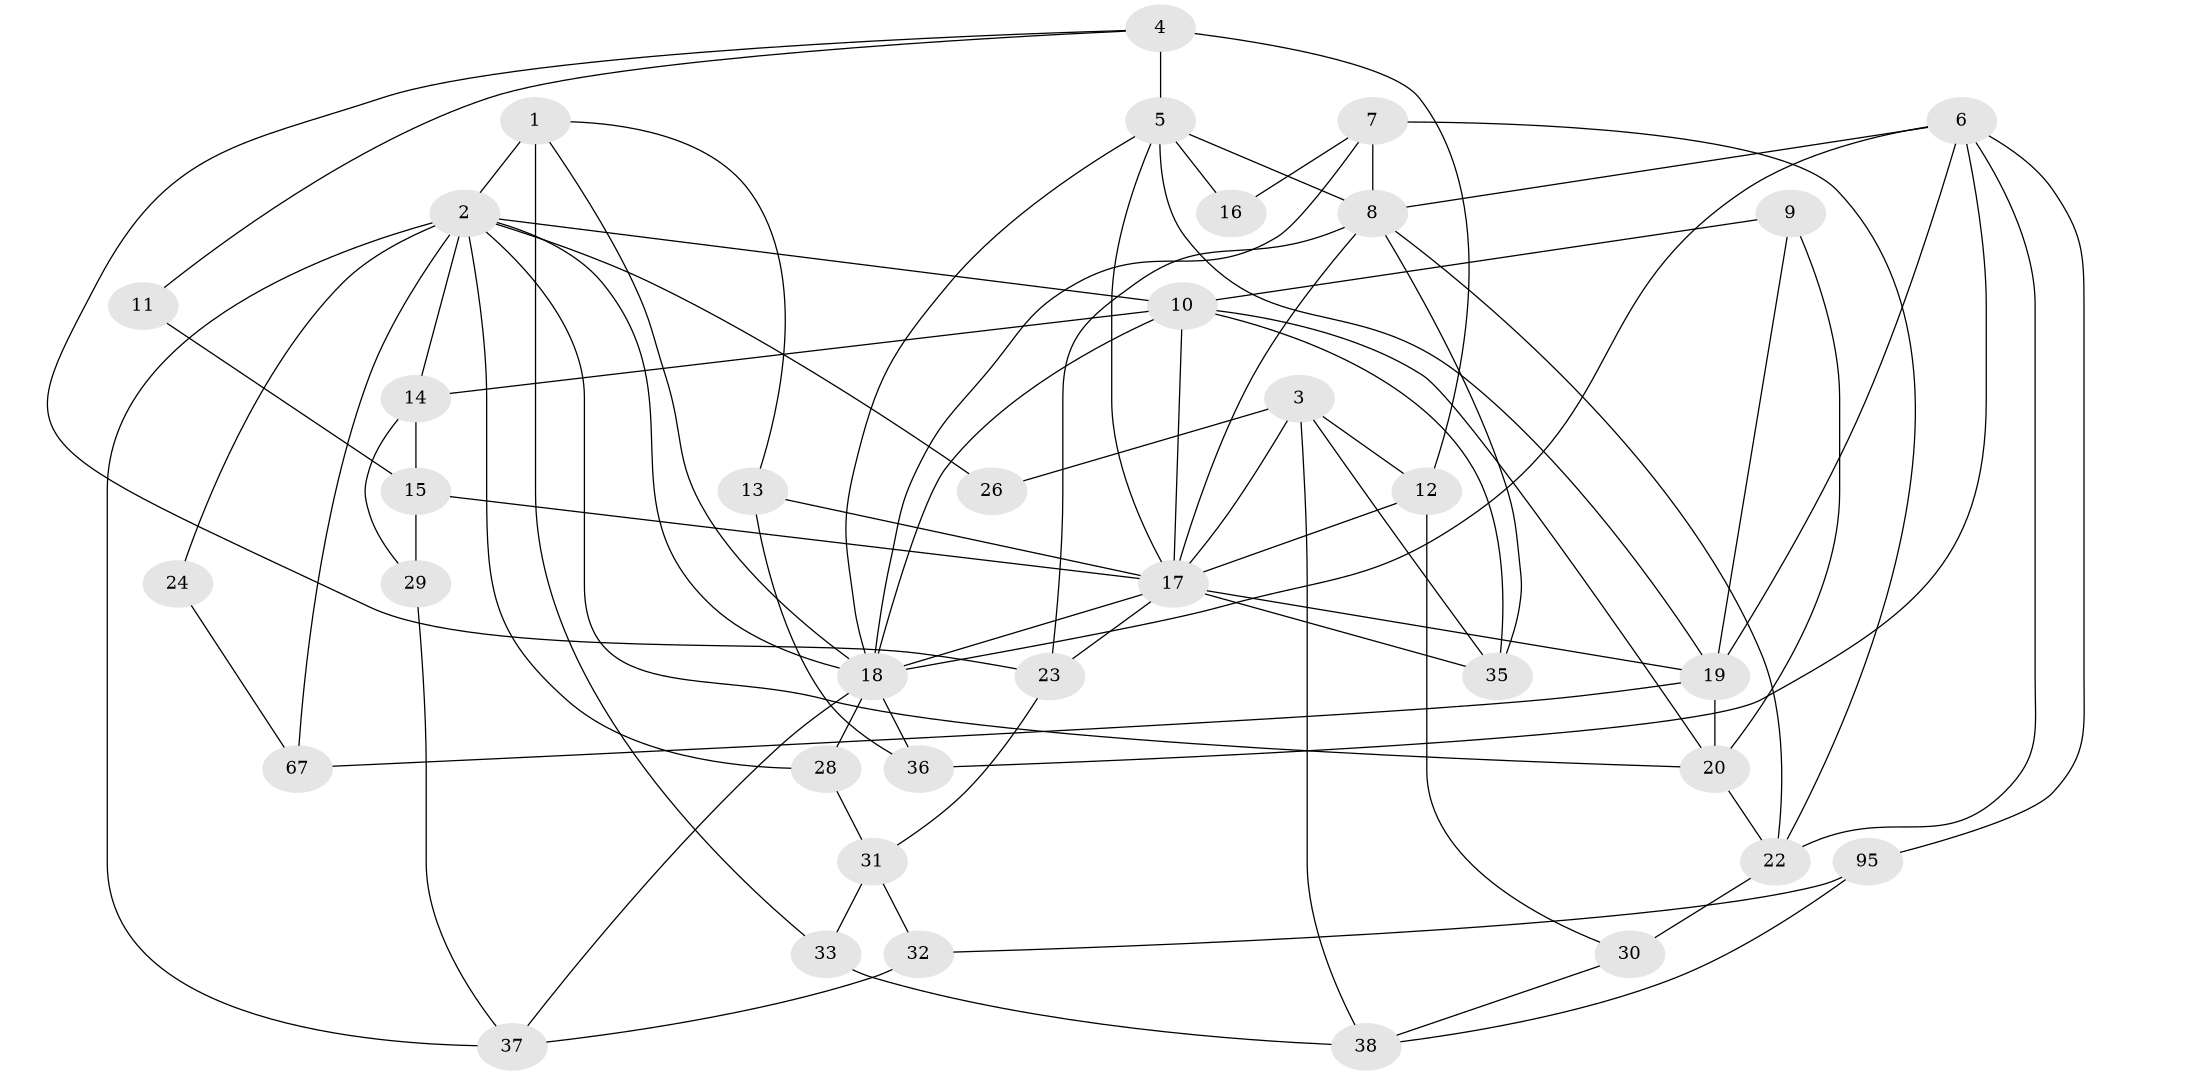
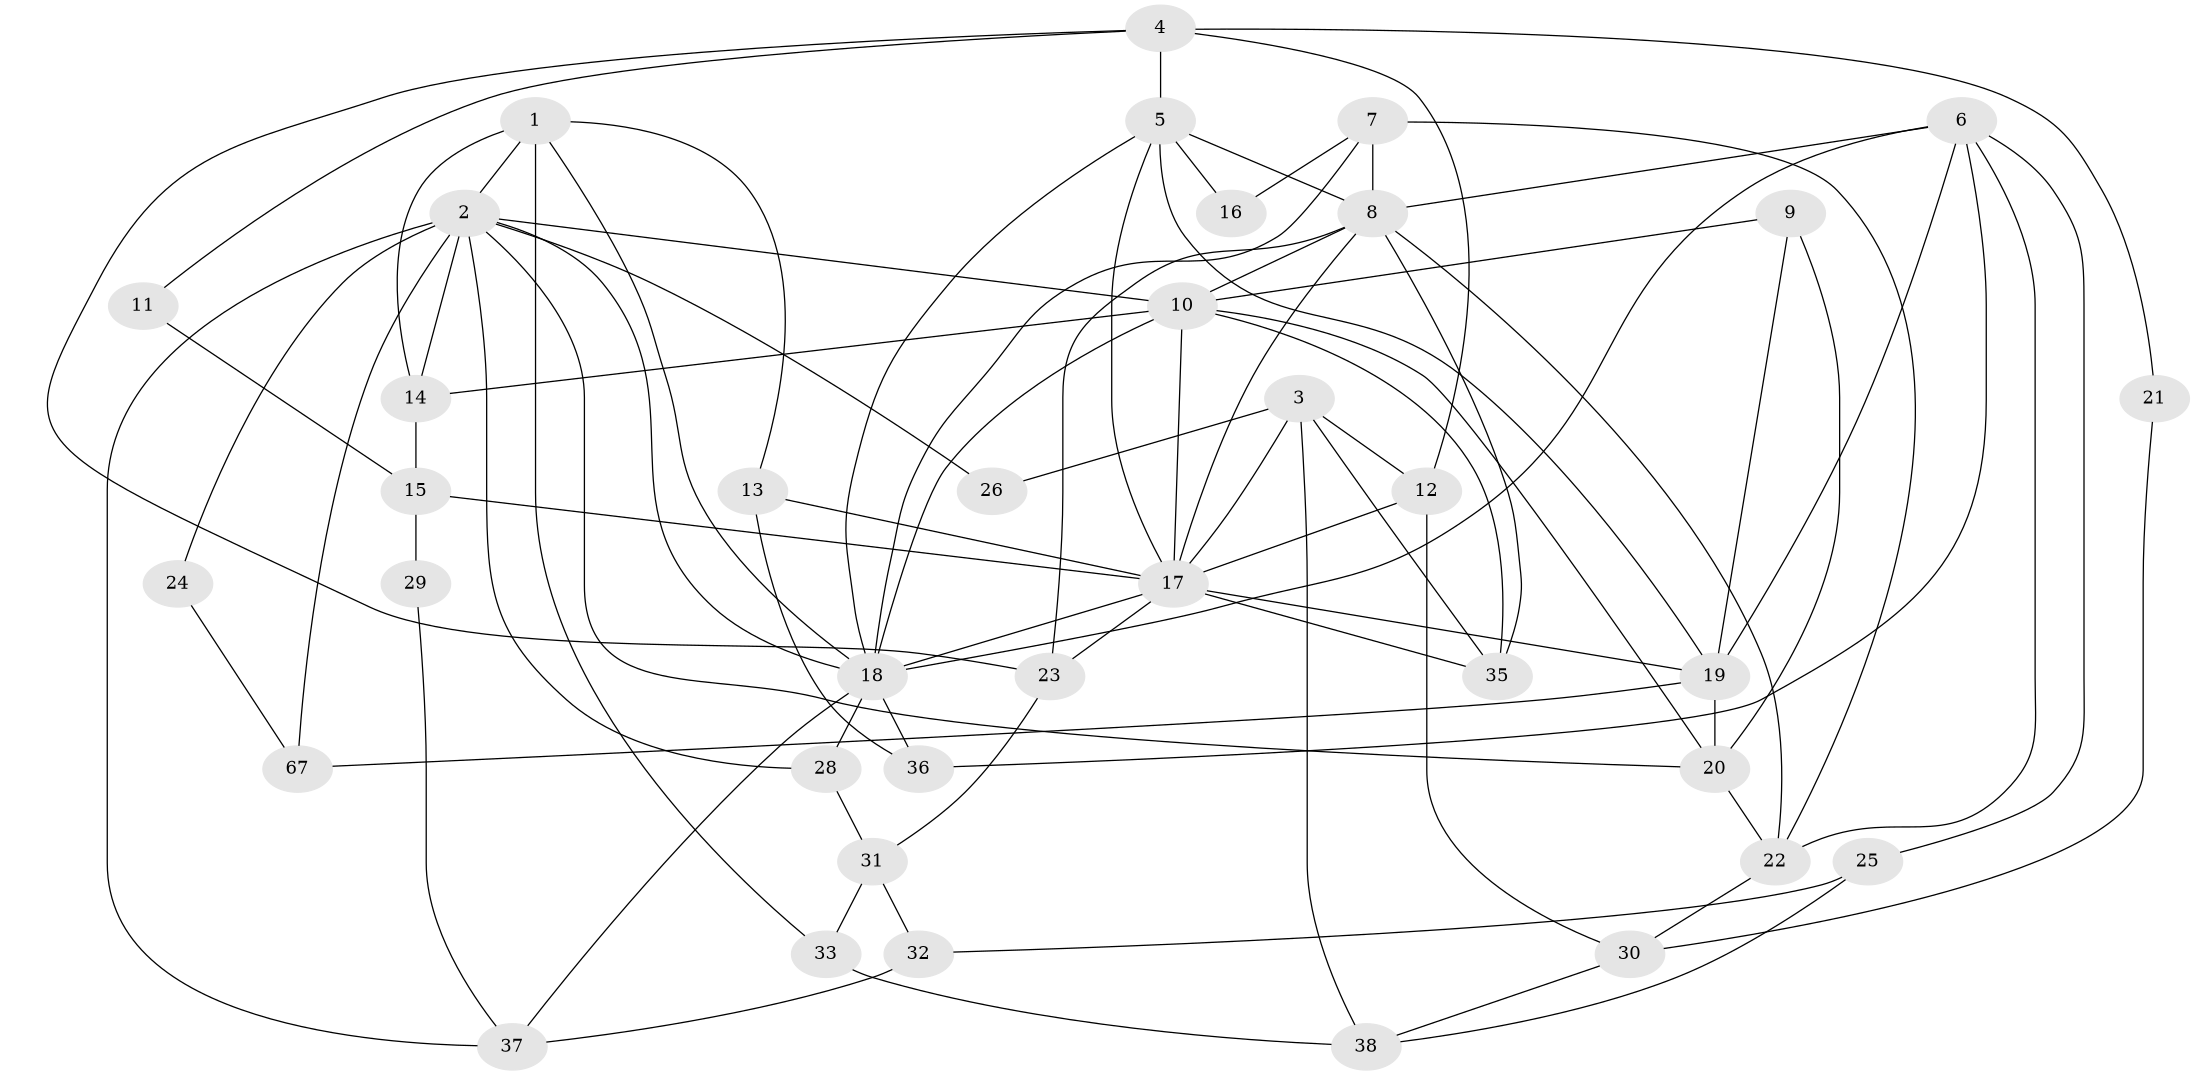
none -> (1278, 260)
none -> (2155, 399)
(365, 491) -> (406, 222)
(1868, 862) -> (1868, 862)
